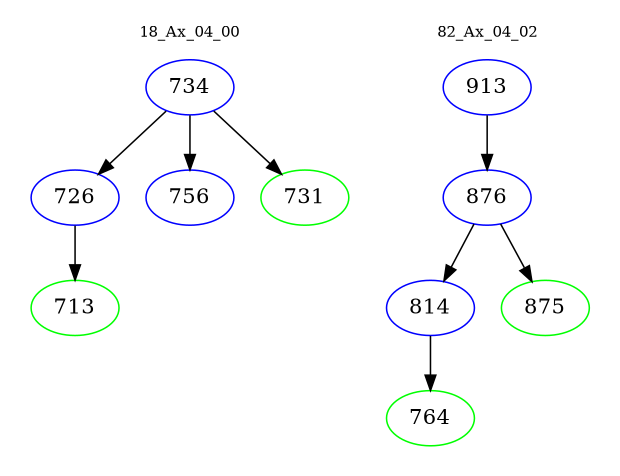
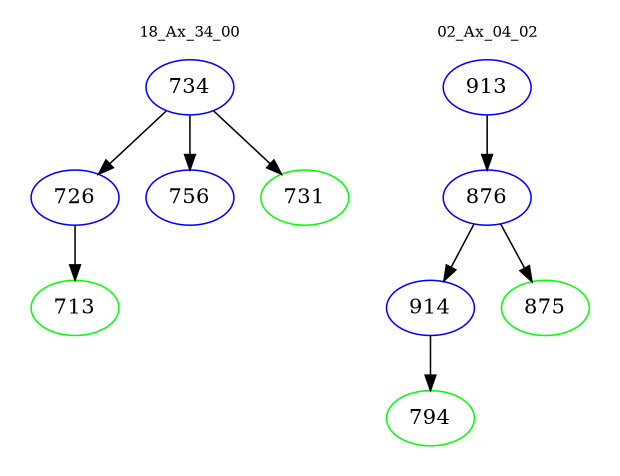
(190, 33) -> (190, 33)
(488, 33) -> (488, 33)
(430, 308) -> (430, 308)
(430, 418) -> (430, 418)
